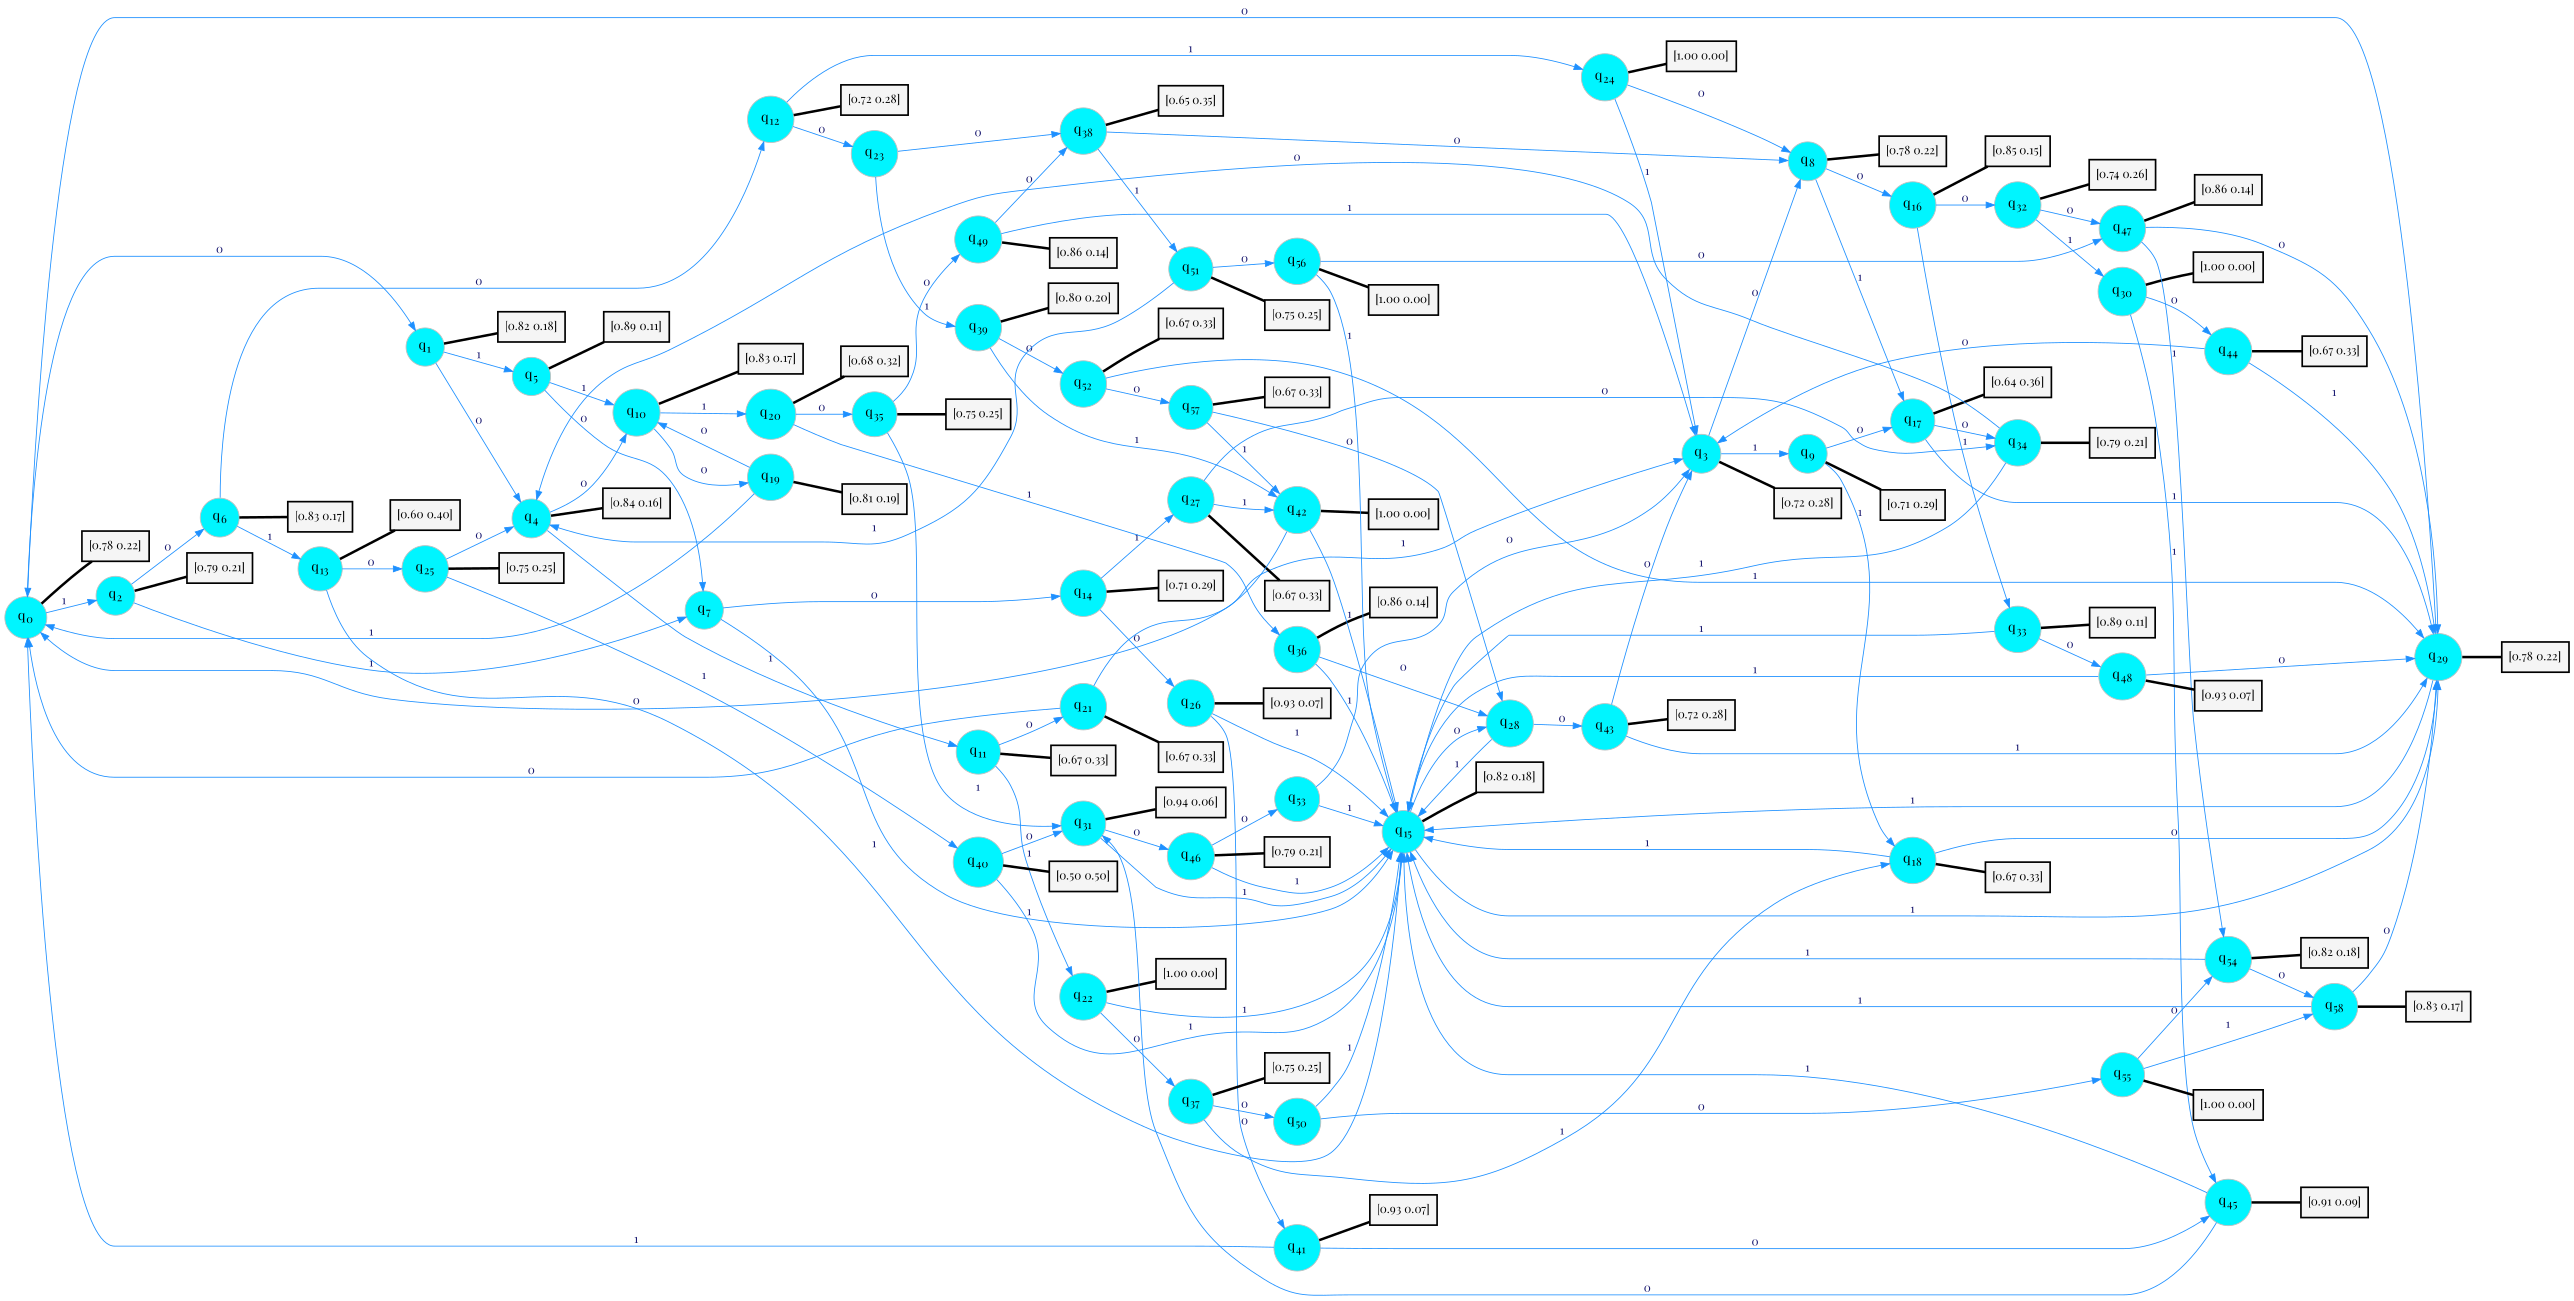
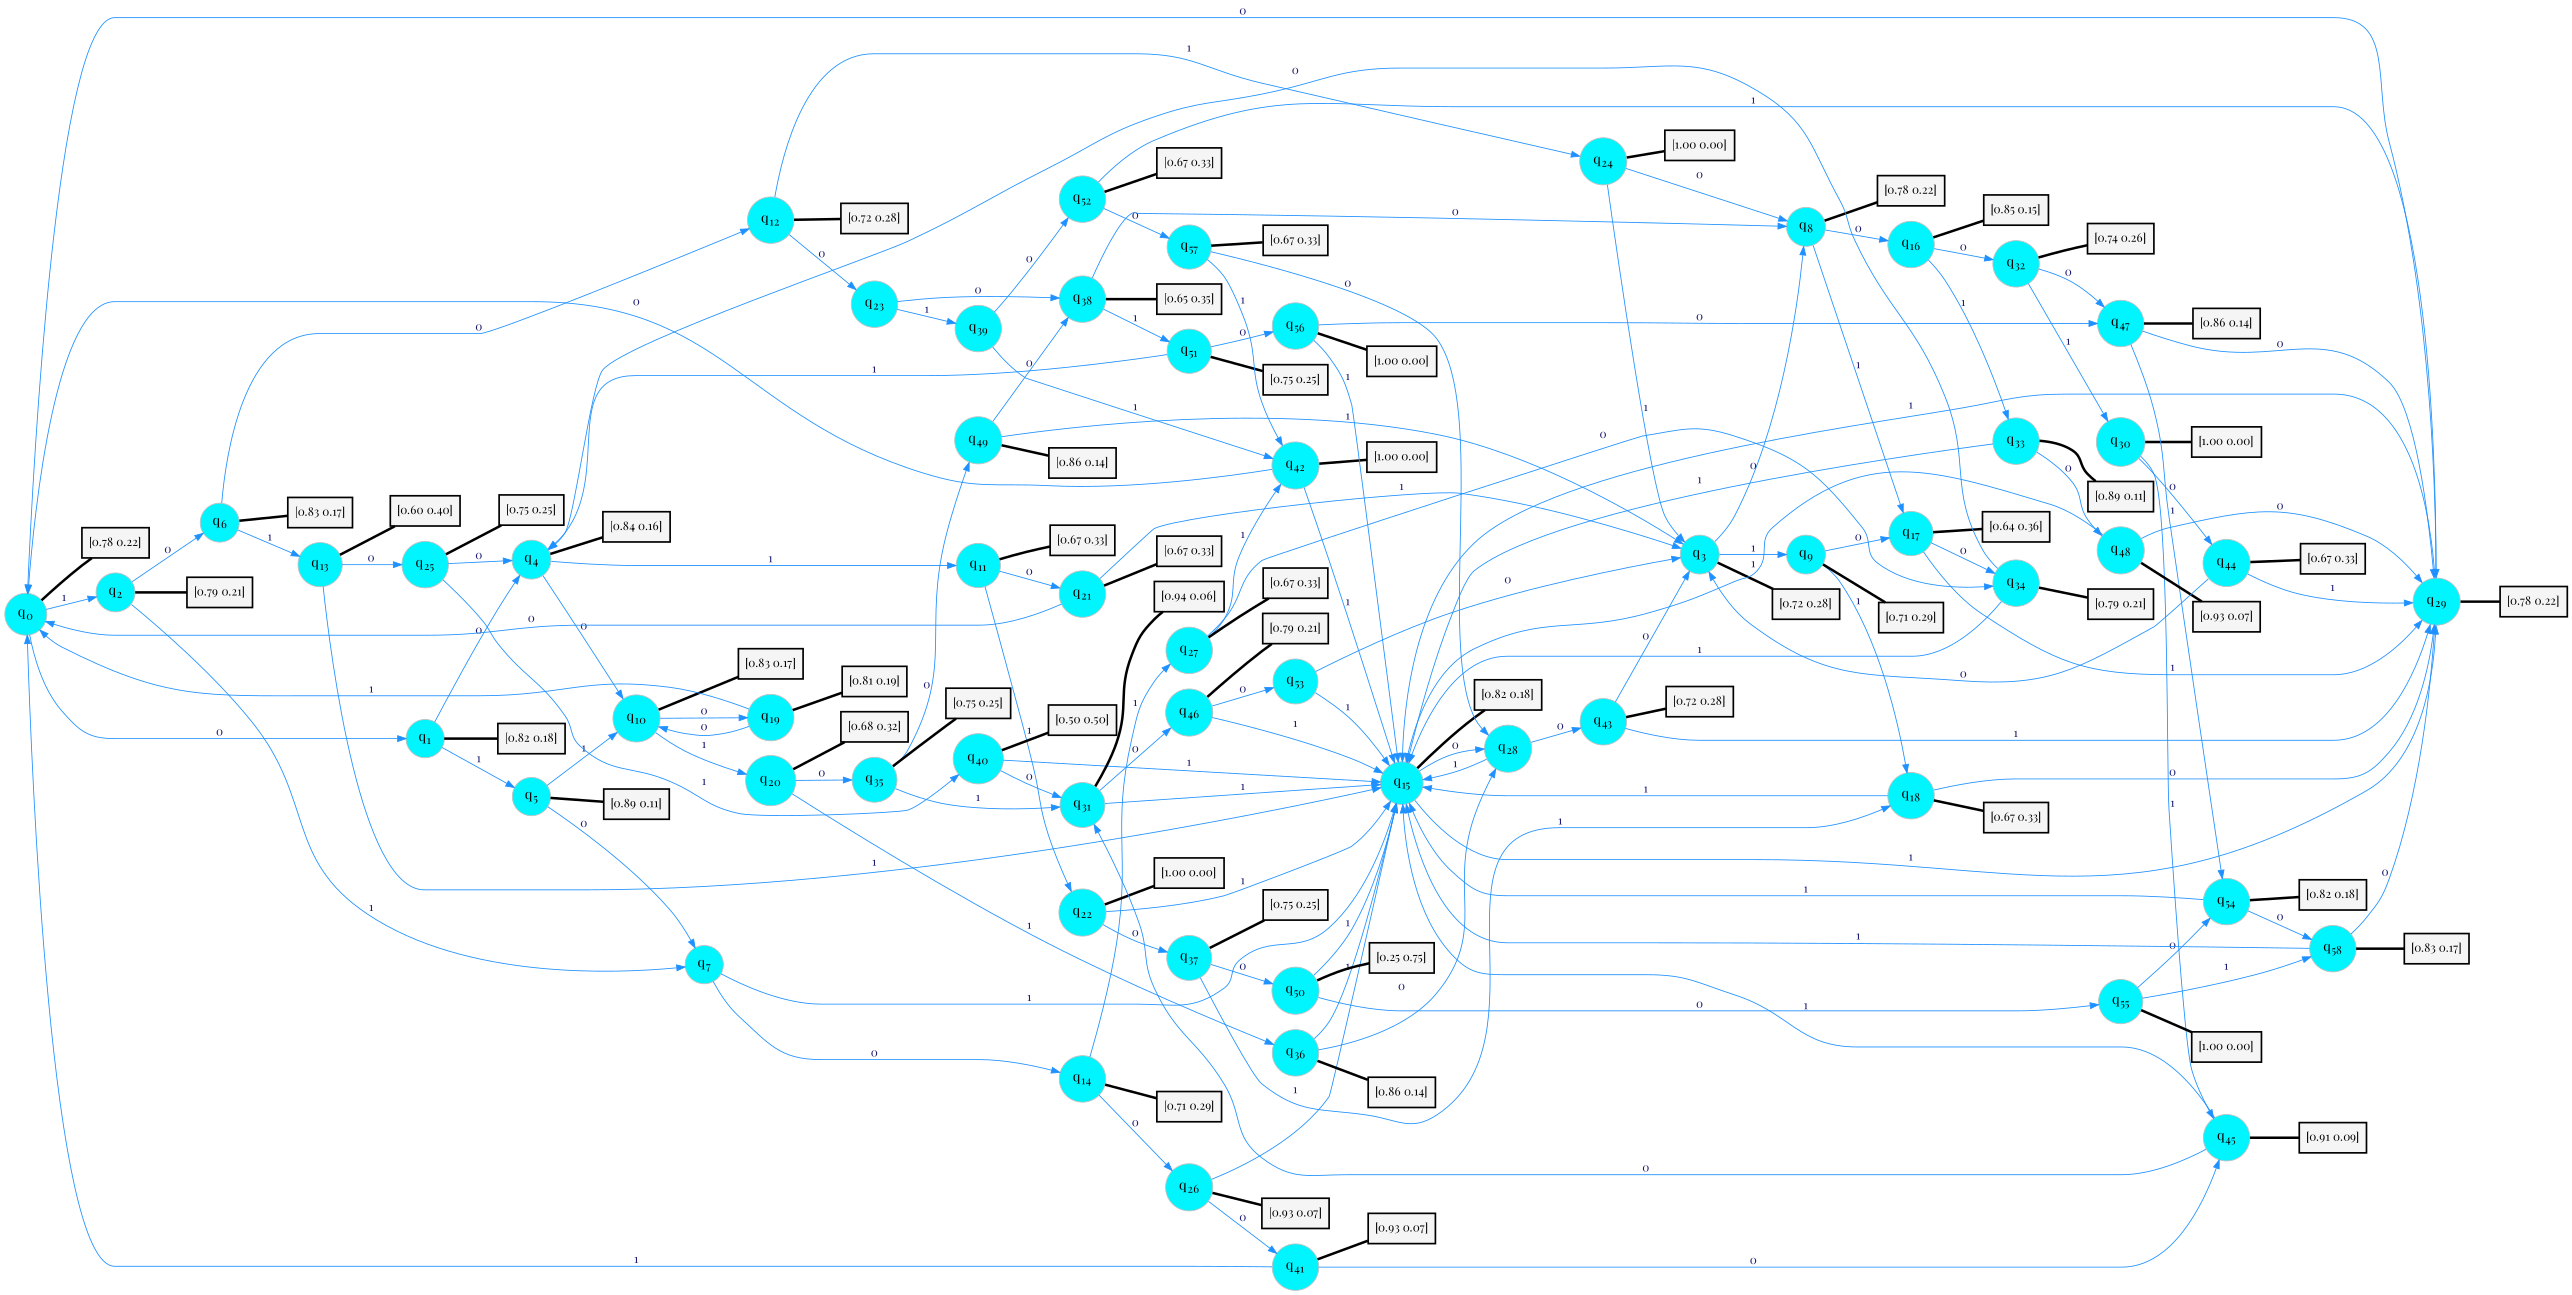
(1083, 298) -> none
none -> (1402, 958)
